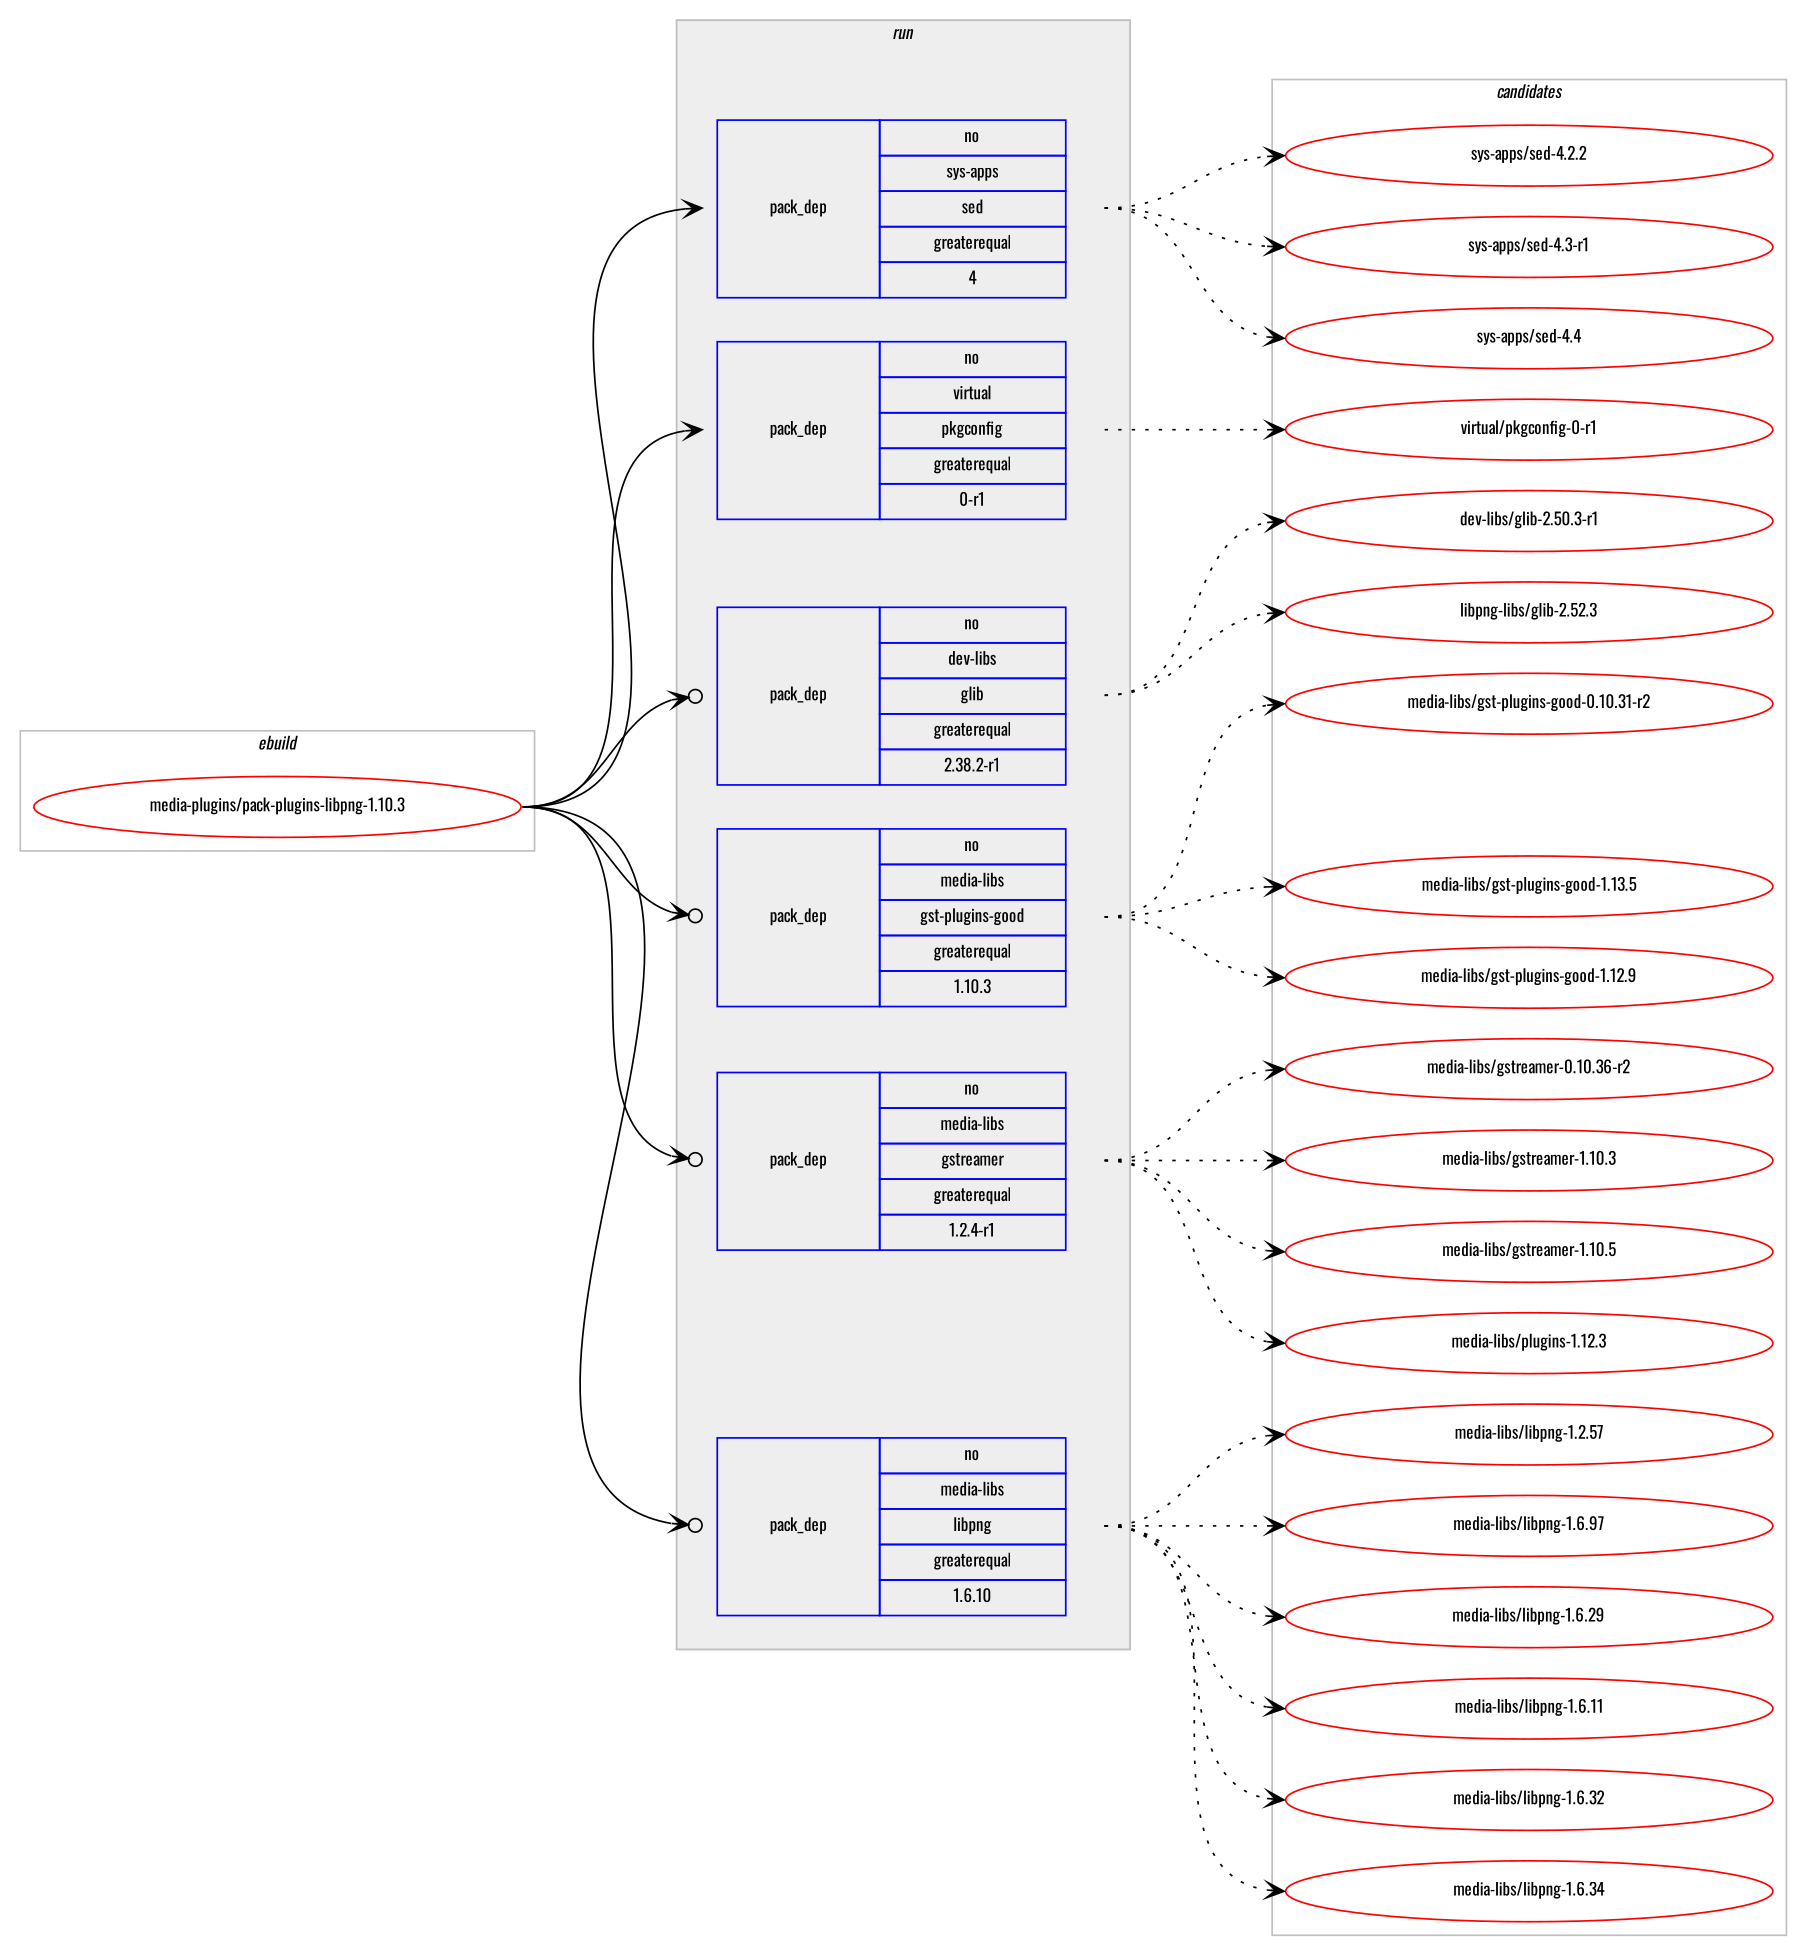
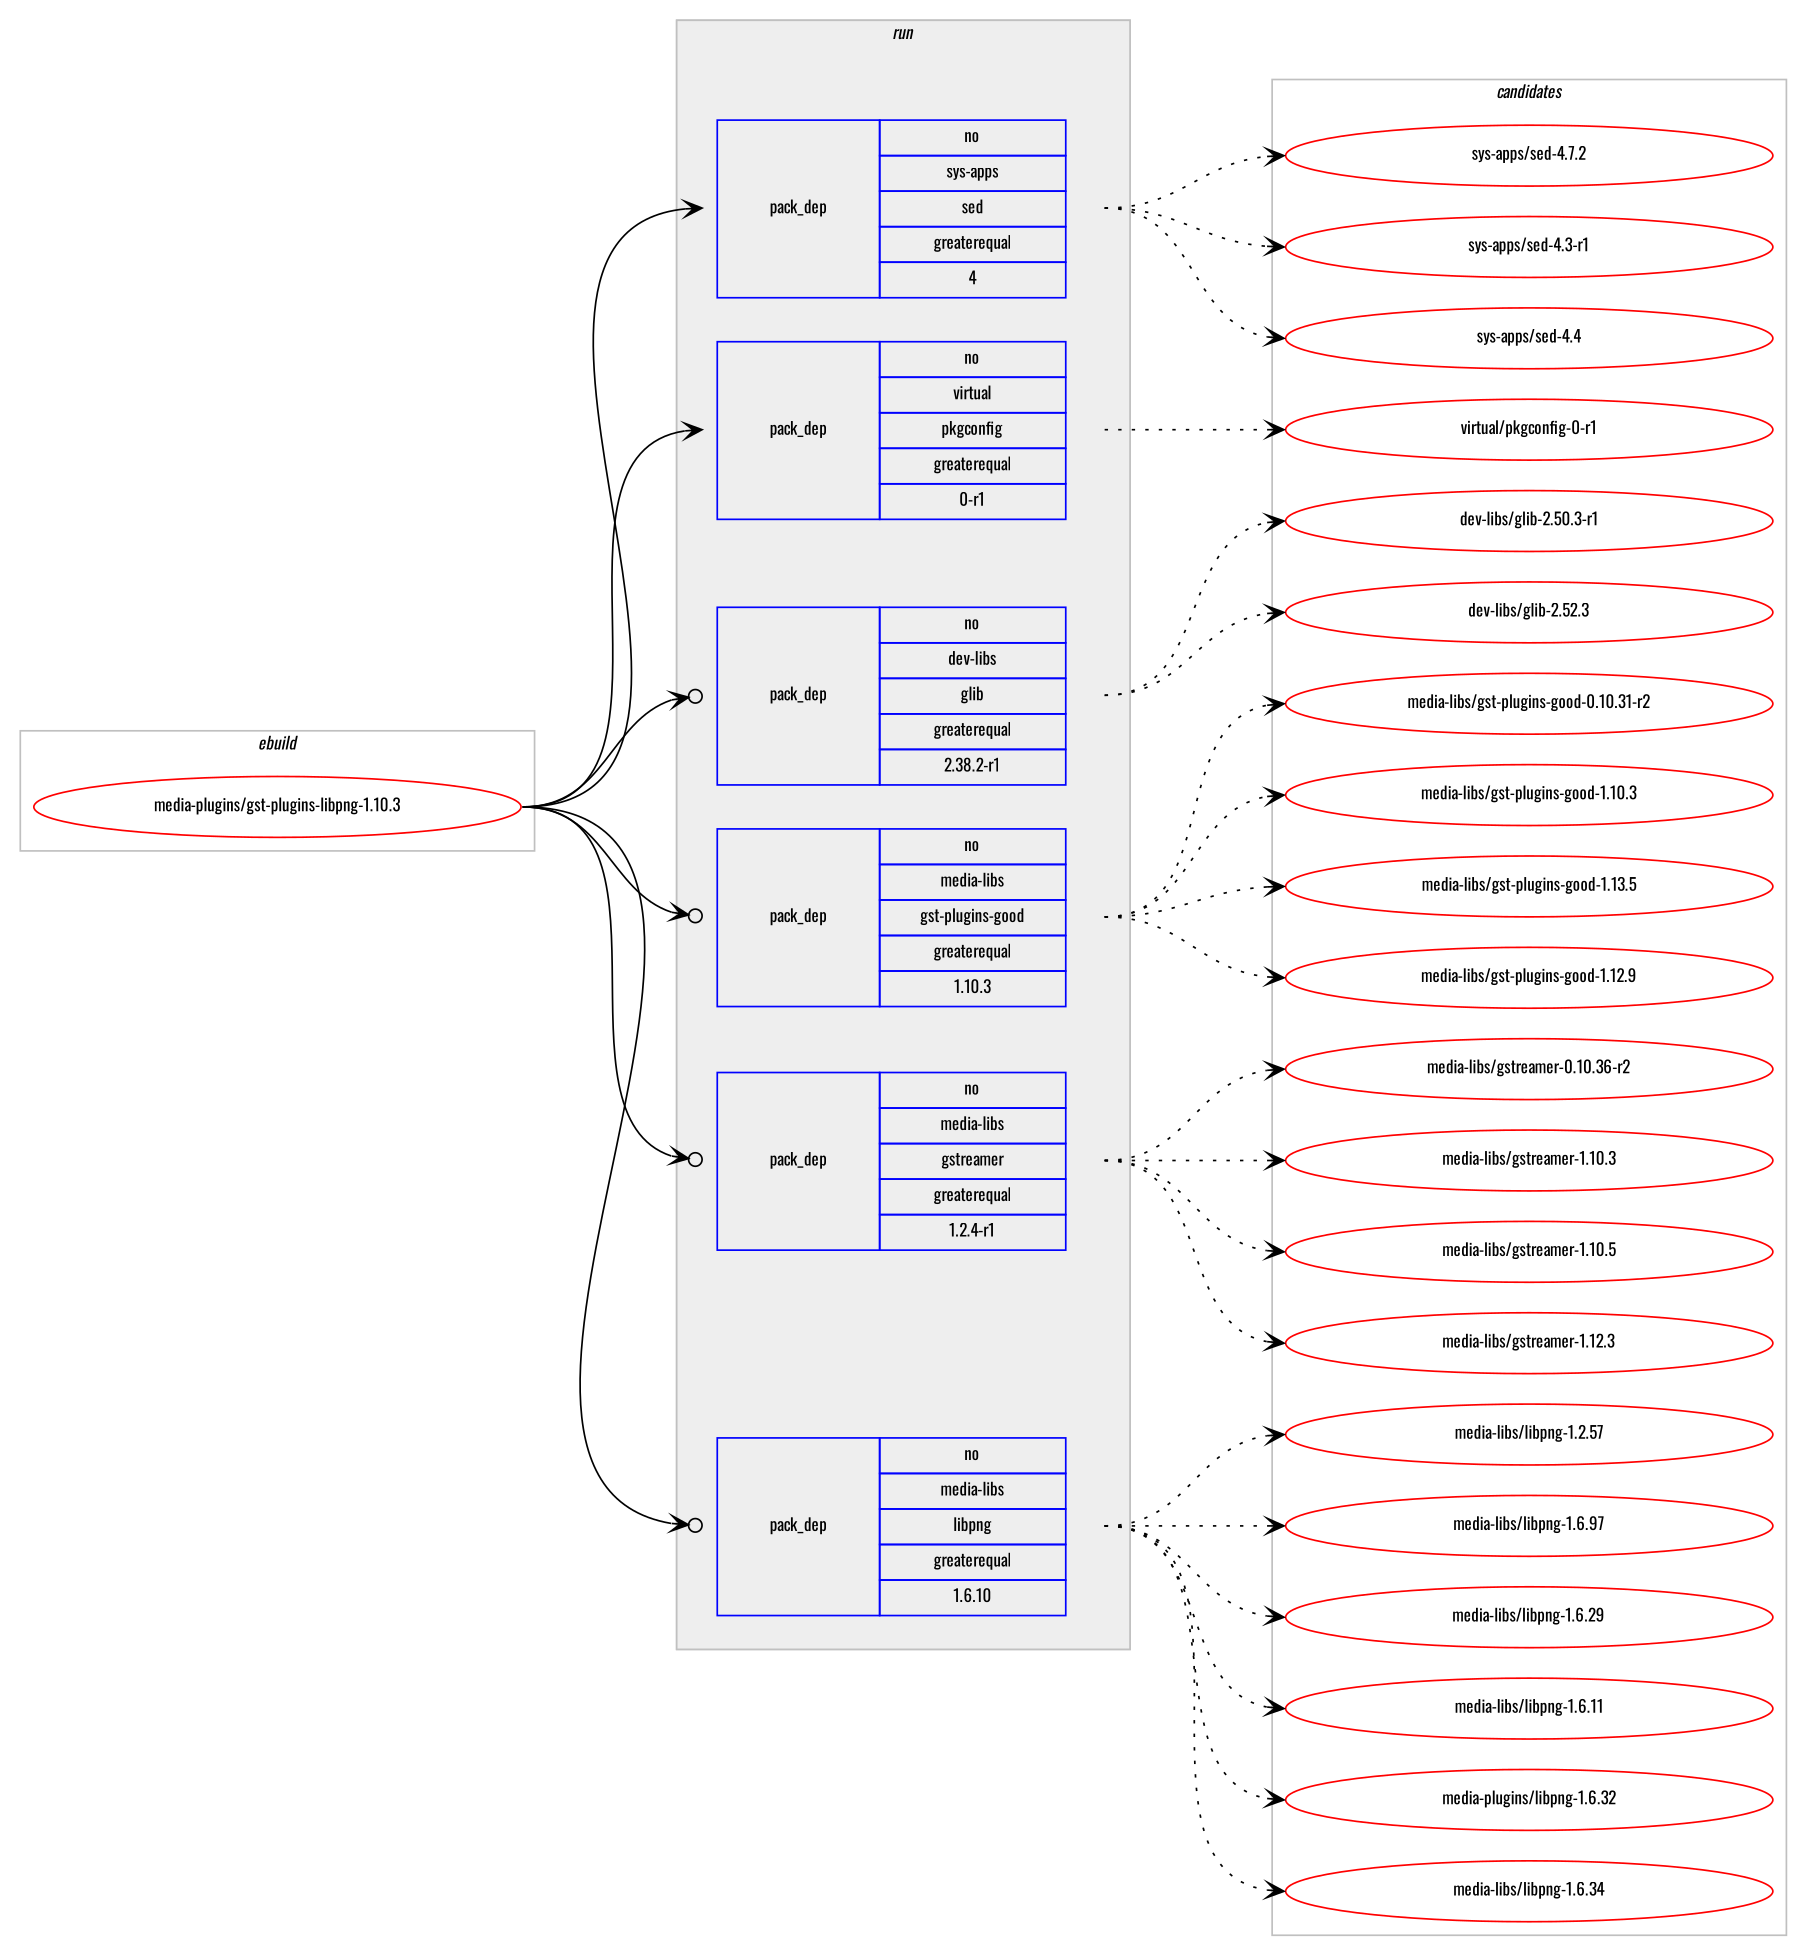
(1529, 156) -> (1529, 156)
(1529, 612) -> (1529, 612)
none -> (1529, 795)
(277, 807) -> (277, 807)
(1529, 1343) -> (1529, 1343)
(1529, 1800) -> (1529, 1800)
